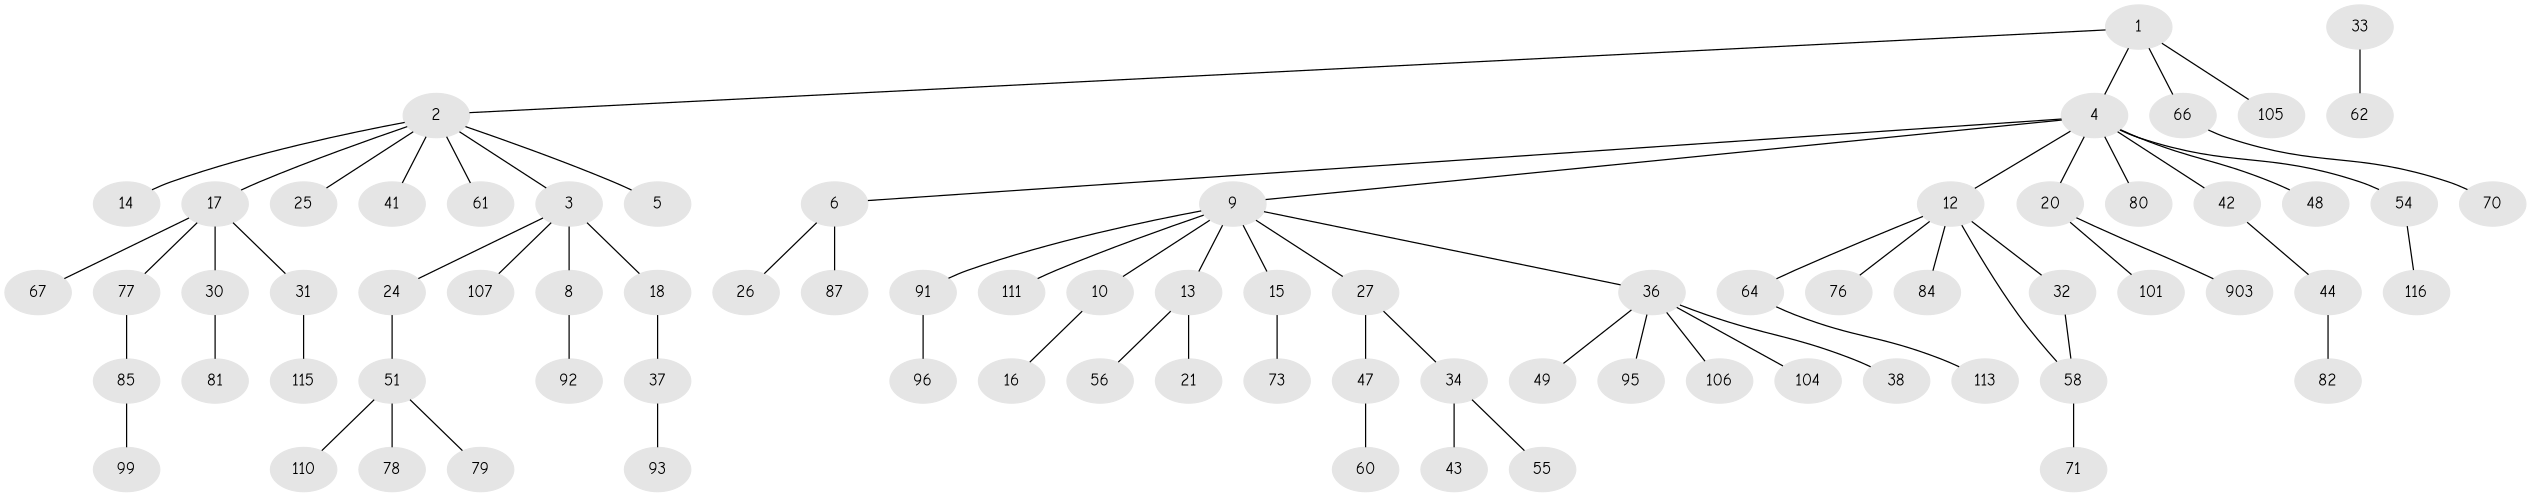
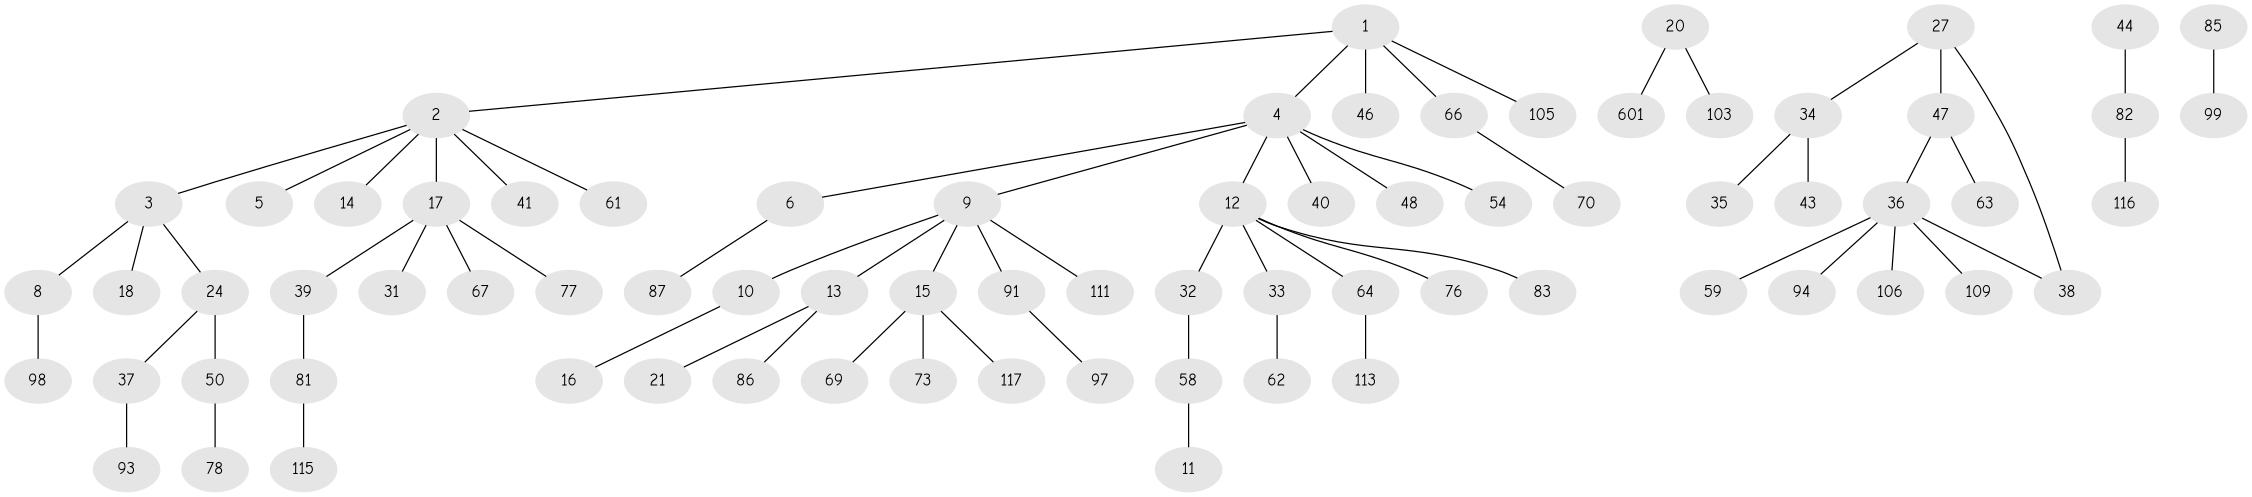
none -> (1366, 116)
(2072, 160) -> none
(304, 204) -> none
(2139, 204) -> (1321, 204)
(2227, 204) -> none
(1299, 248) -> (2017, 154)
(1442, 248) -> (1919, 160)
(2410, 248) -> (2125, 160)
(215, 293) -> (304, 293)
(481, 293) -> none
(746, 293) -> none
(1927, 293) -> (1543, 293)
(2151, 293) -> (1631, 116)
(2240, 293) -> (1720, 116)
(2005, 296) -> (1255, 248)
(127, 337) -> none
(304, 337) -> (304, 425)
(658, 337) -> (171, 337)
(392, 381) -> (215, 381)
(569, 381) -> (38, 381)
none -> (835, 381)
(923, 381) -> (1100, 381)
none -> (1012, 381)
(1100, 381) -> (746, 381)
(1543, 381) -> (1713, 293)
(1631, 381) -> (1802, 293)
(1808, 381) -> (1979, 293)
(304, 470) -> none
(481, 470) -> none
(1366, 470) -> (1985, 204)
(1543, 470) -> (1720, 204)
(2074, 470) -> (1189, 470)
